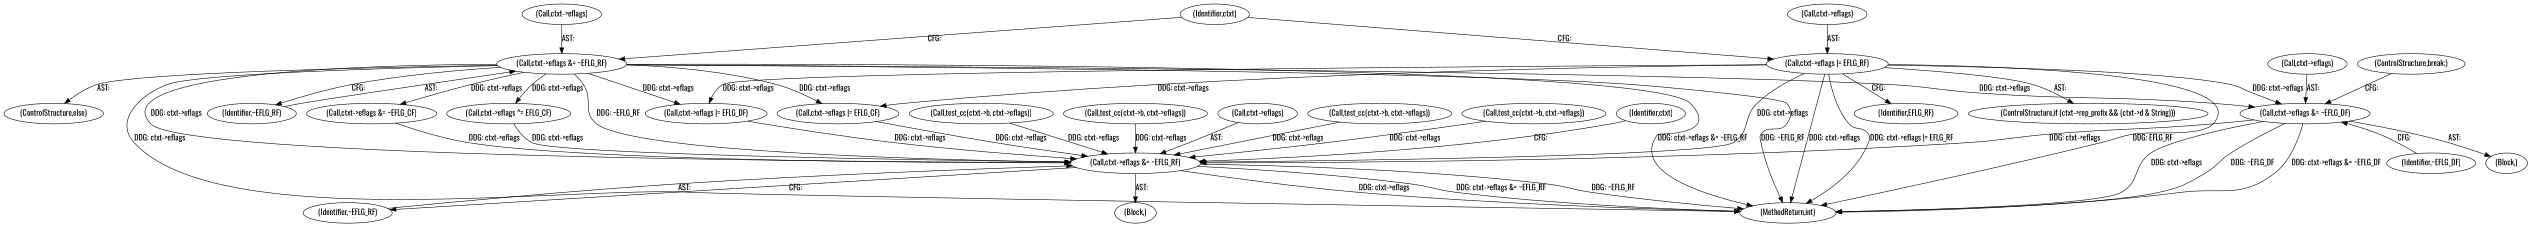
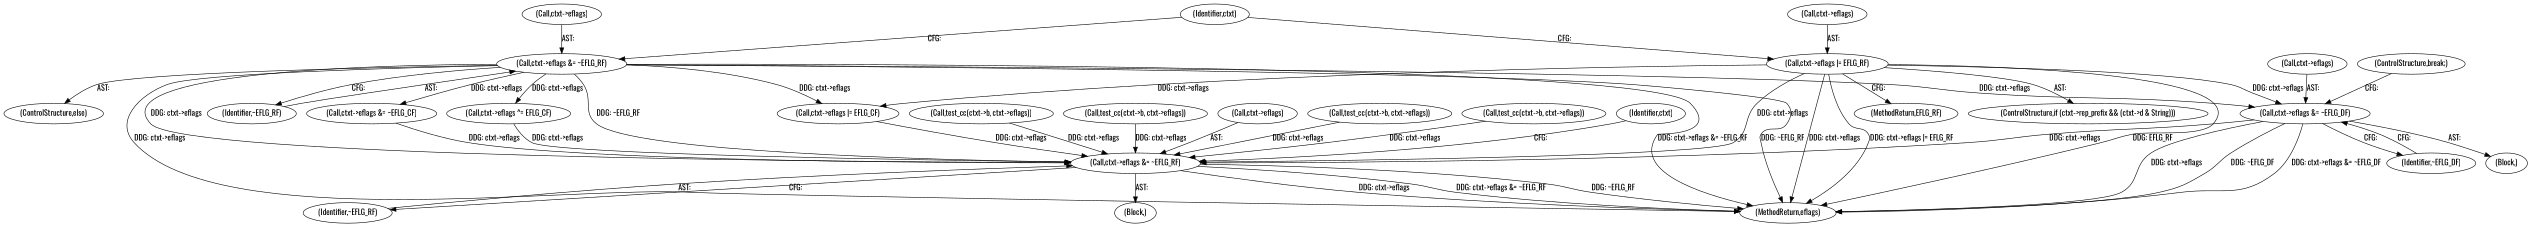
(706, 114) -> none
(1906, 114) -> (1906, 114)
none -> (2359, 141)
(1788, 213) -> (1788, 213)
